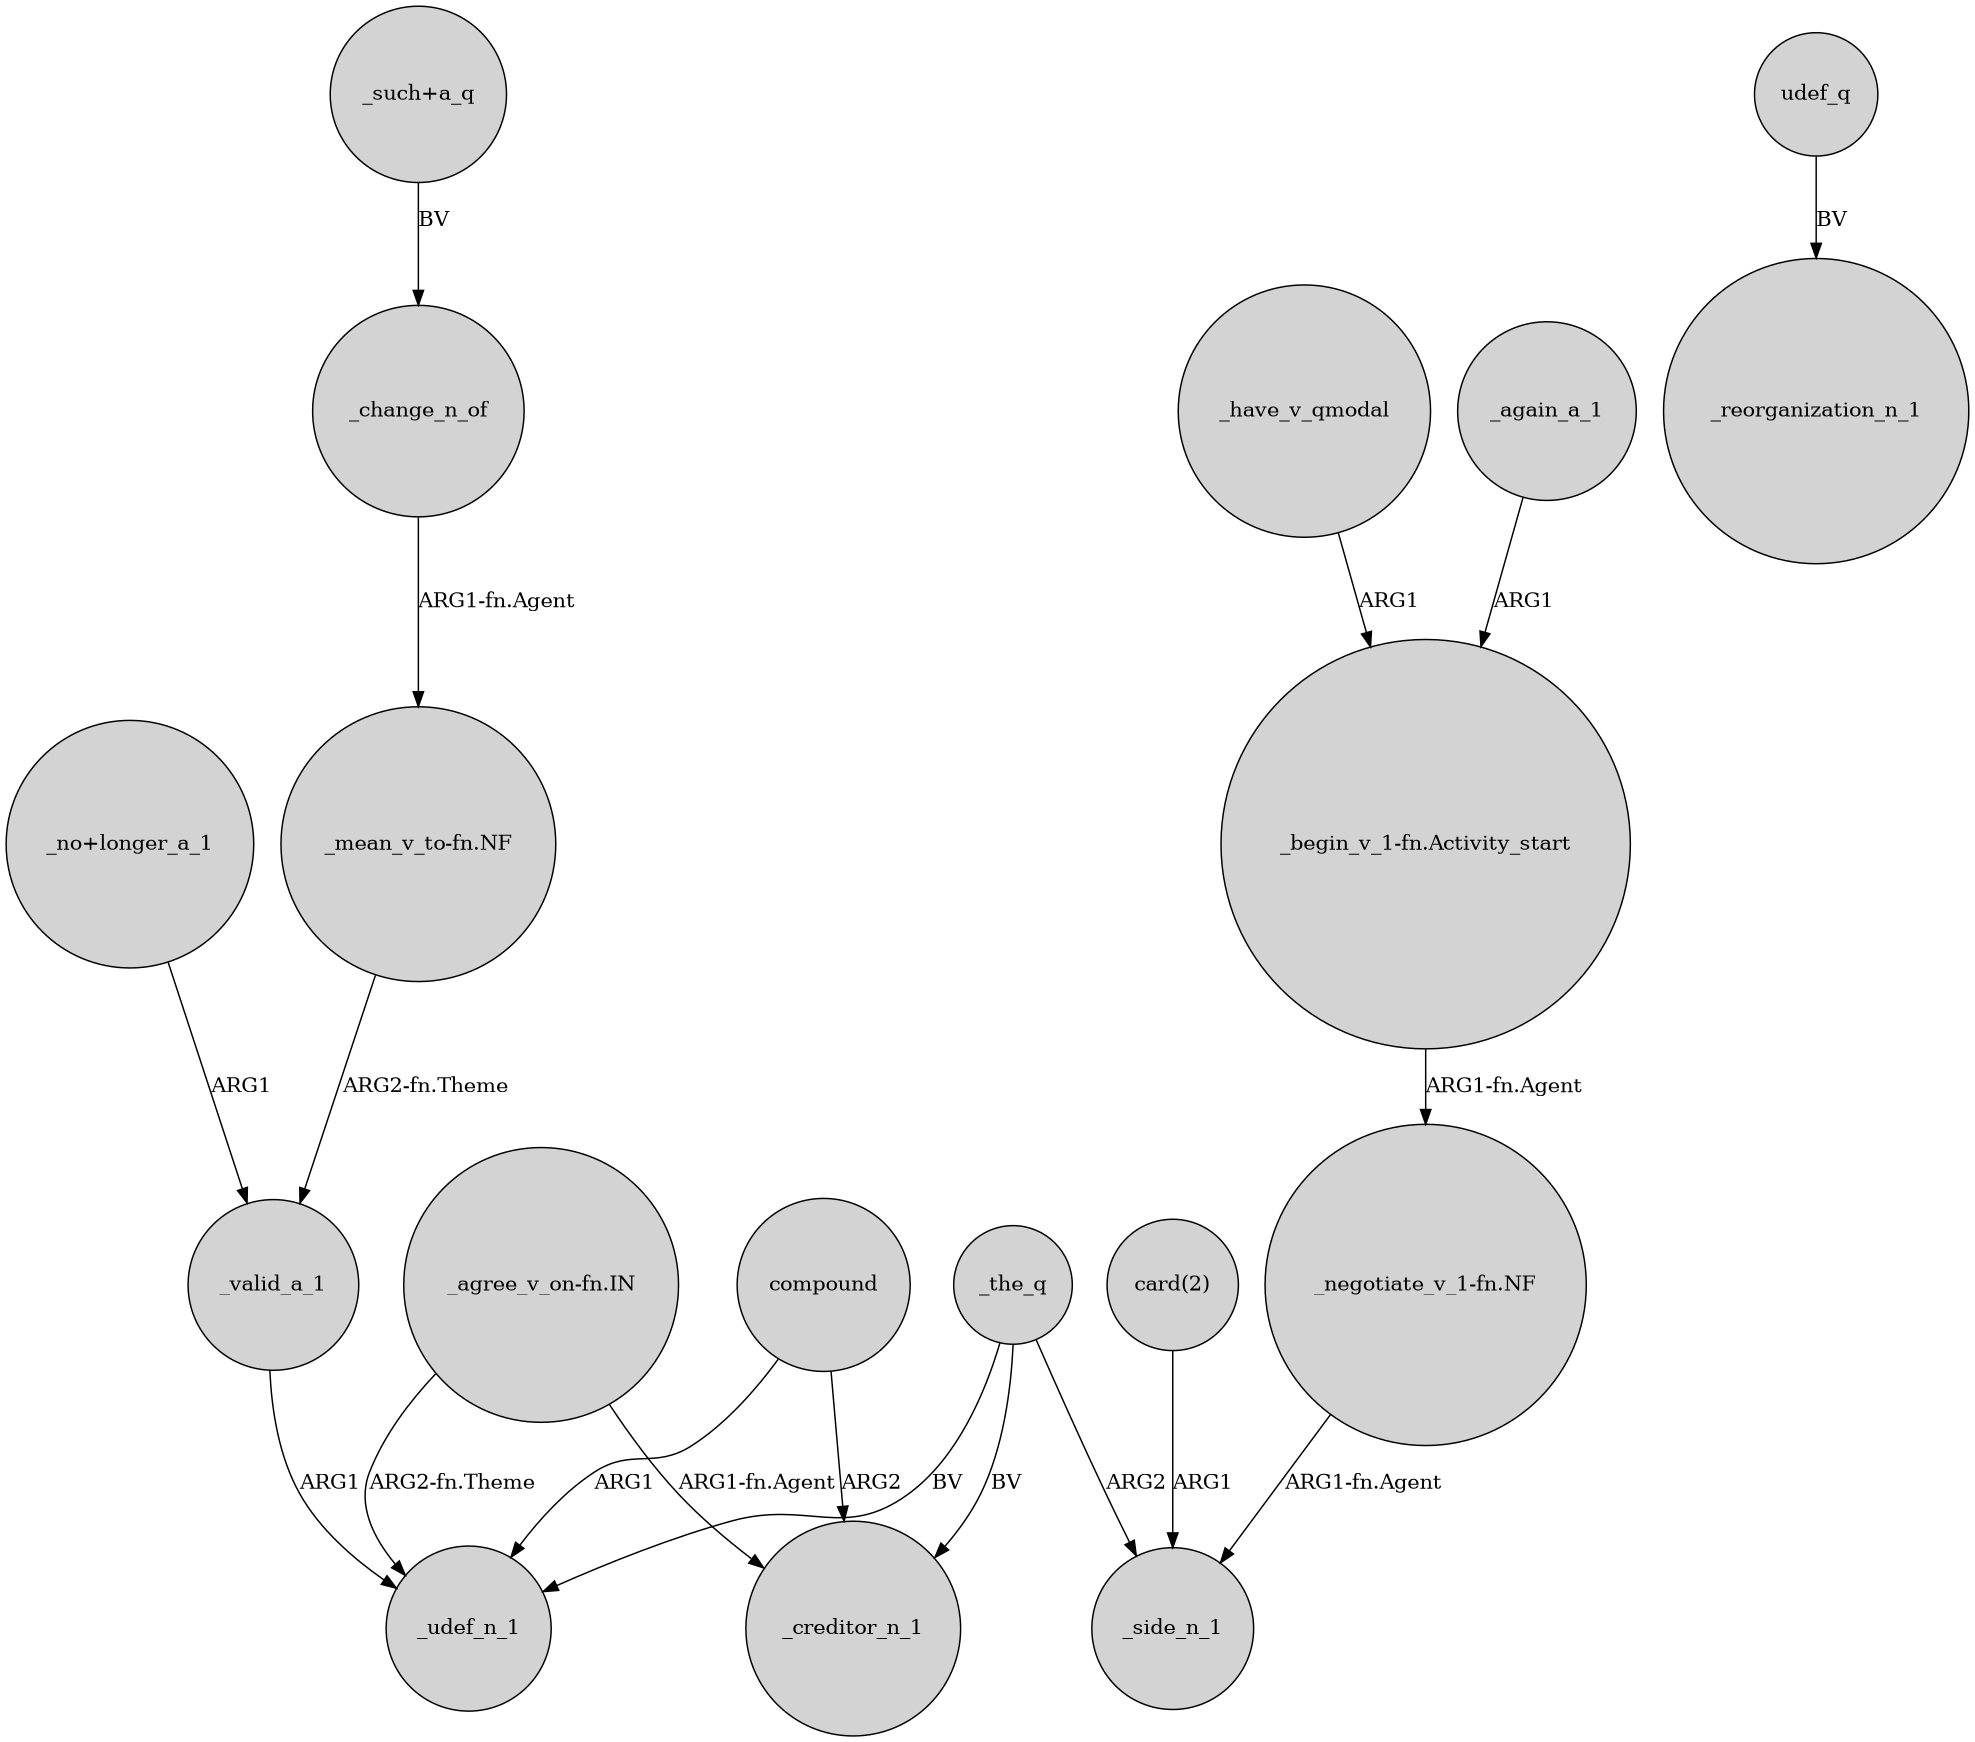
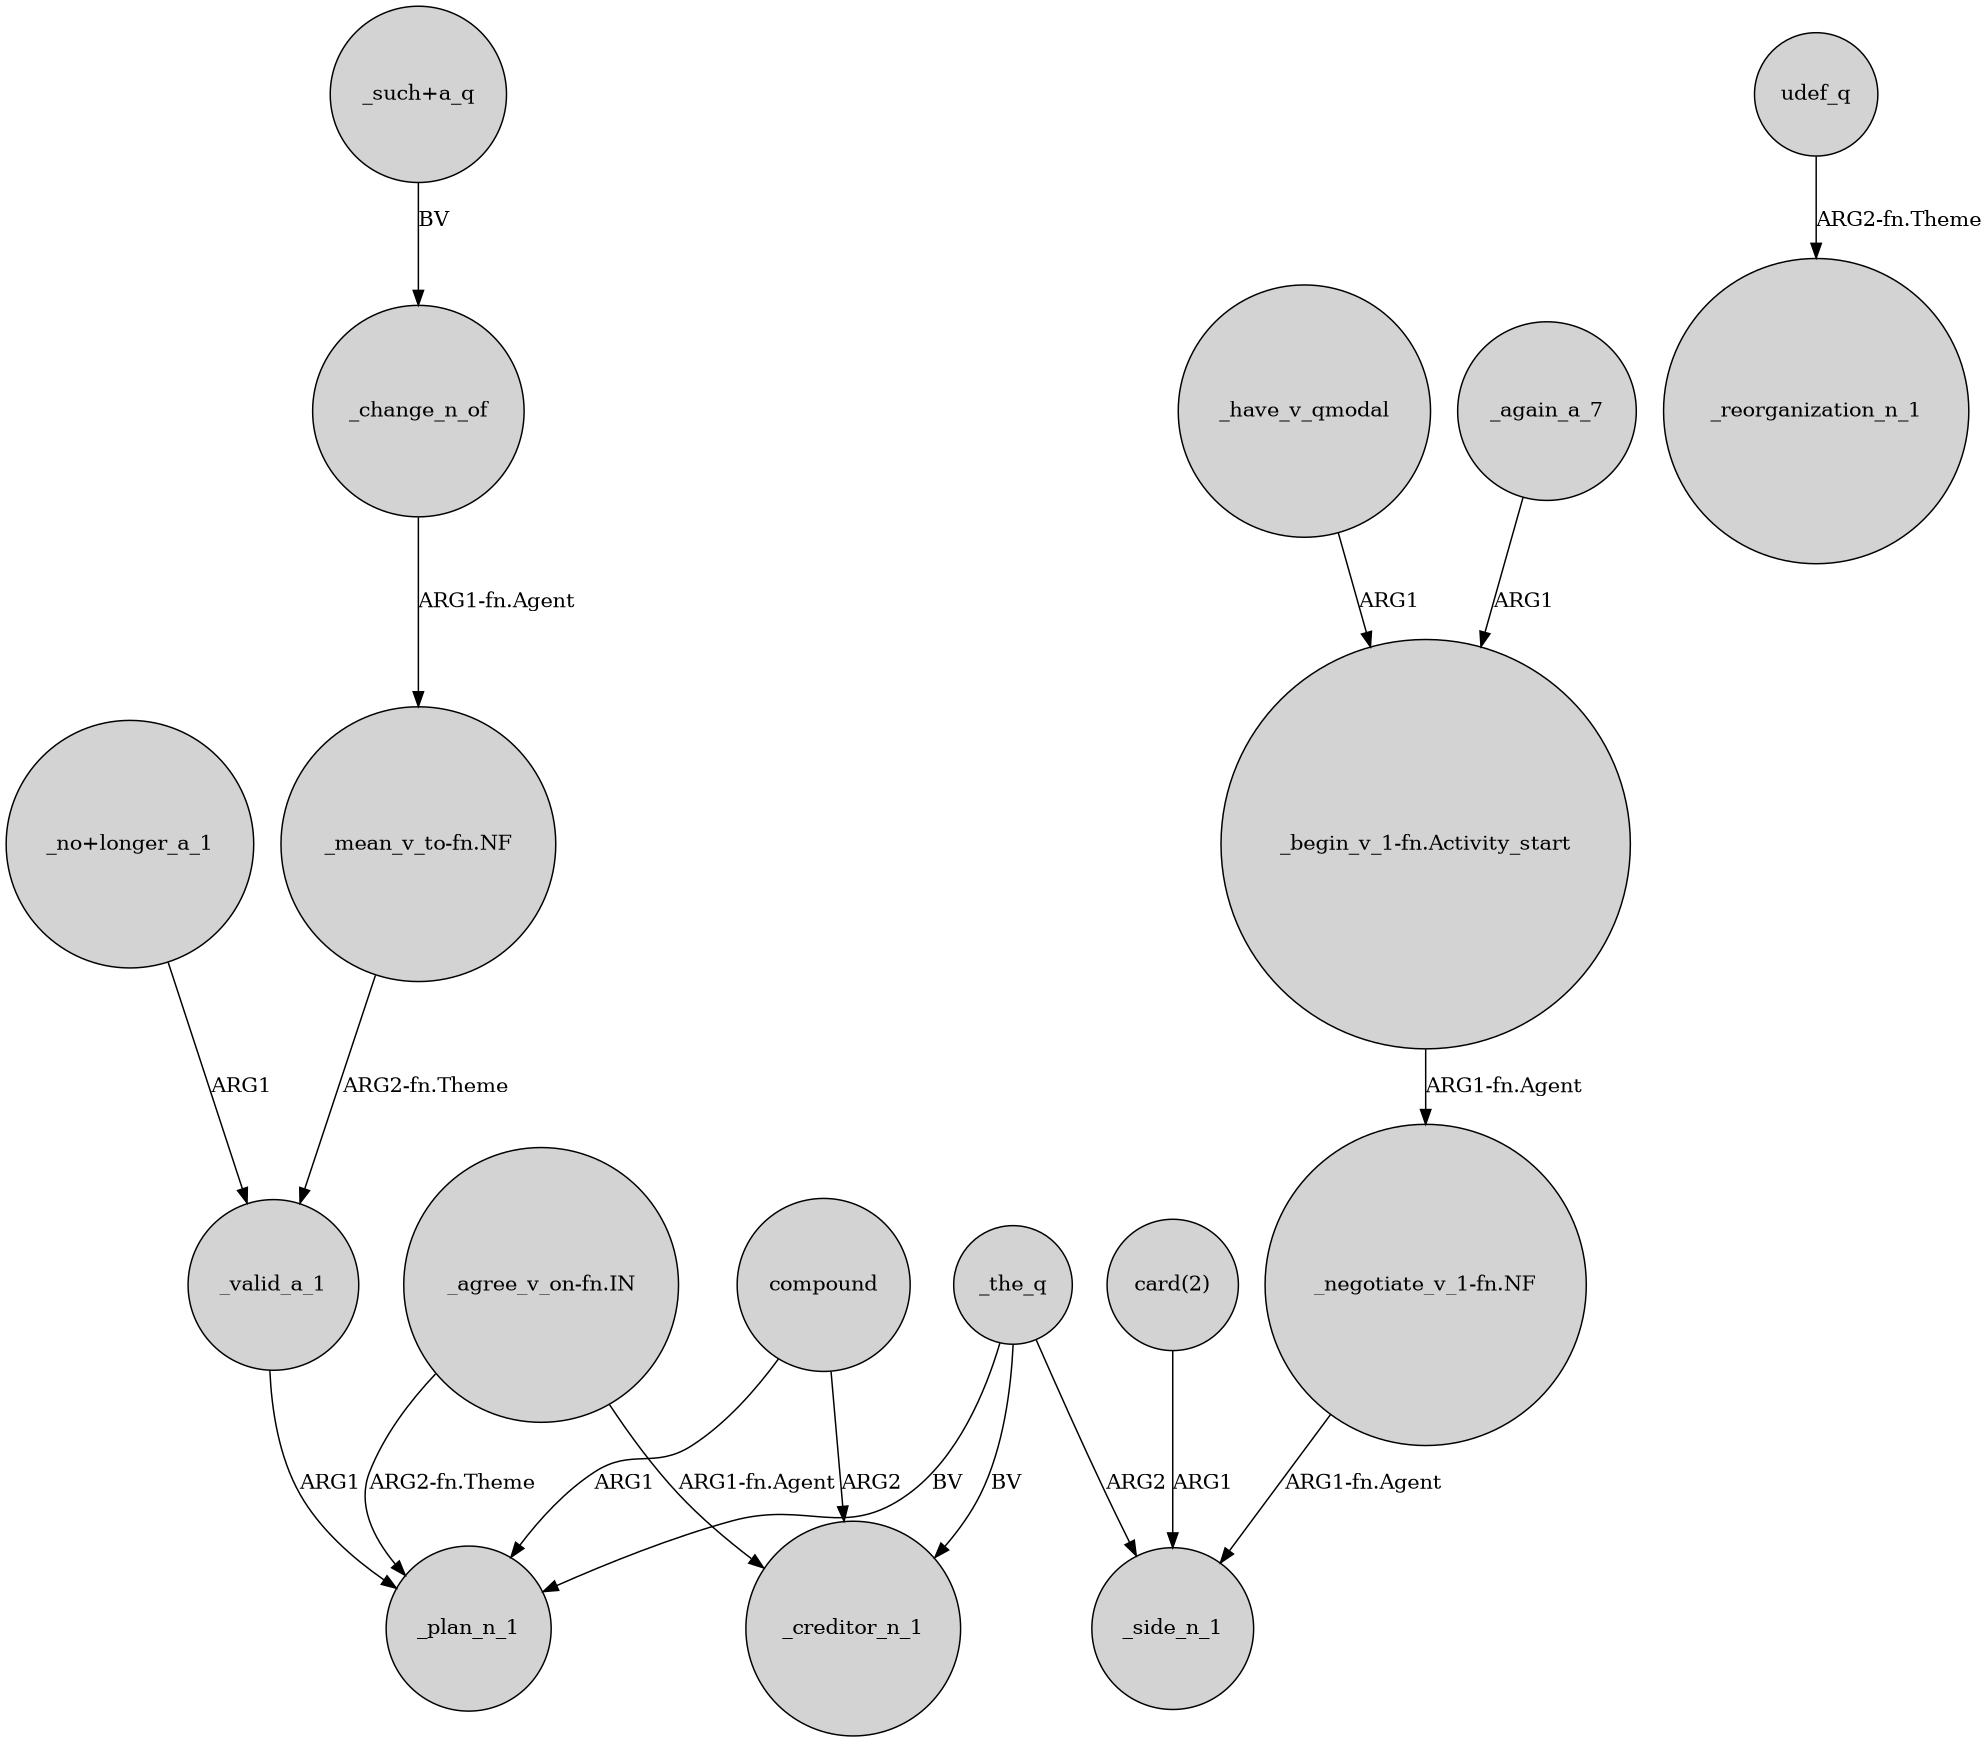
(1832, 221) -> (1899, 221)
(1547, 411) -> (1547, 411)
(469, 1629) -> (469, 1629)
